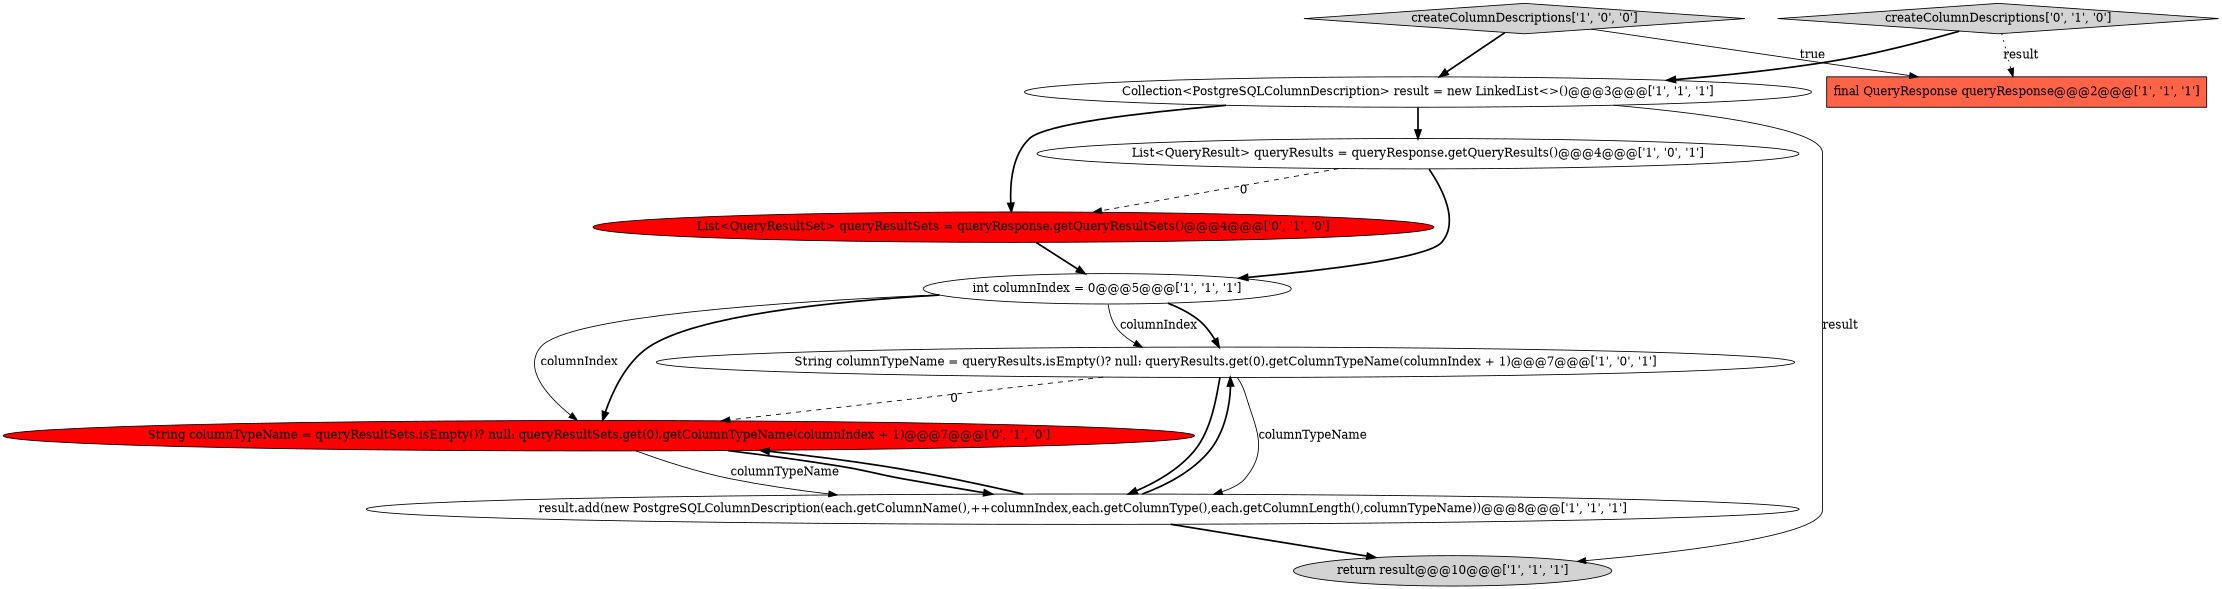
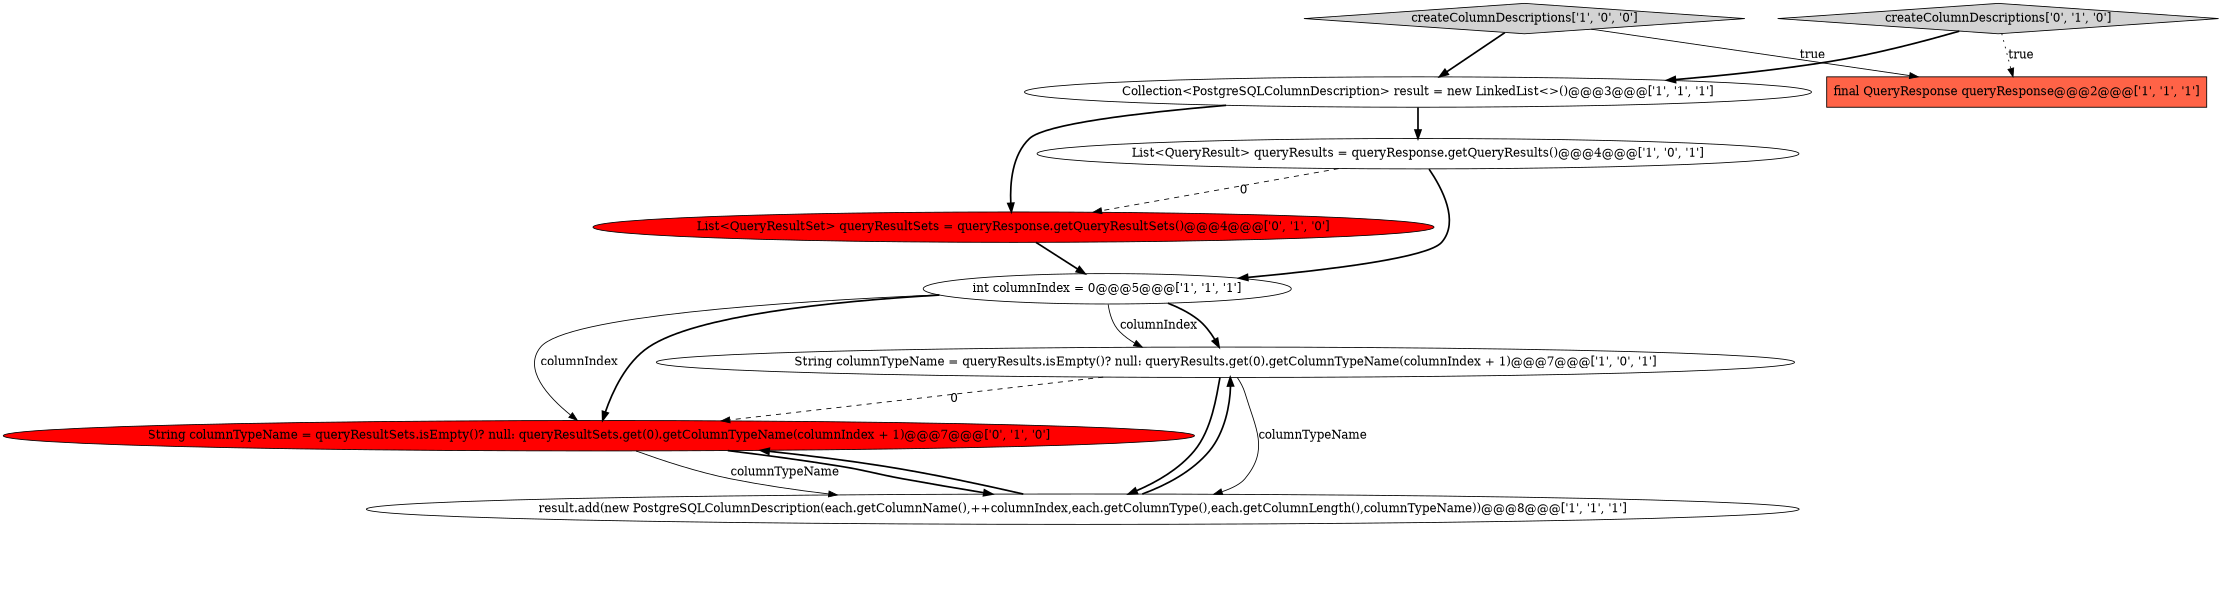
(2021, 55) -> (2021, 55)
(1453, 571) -> none
